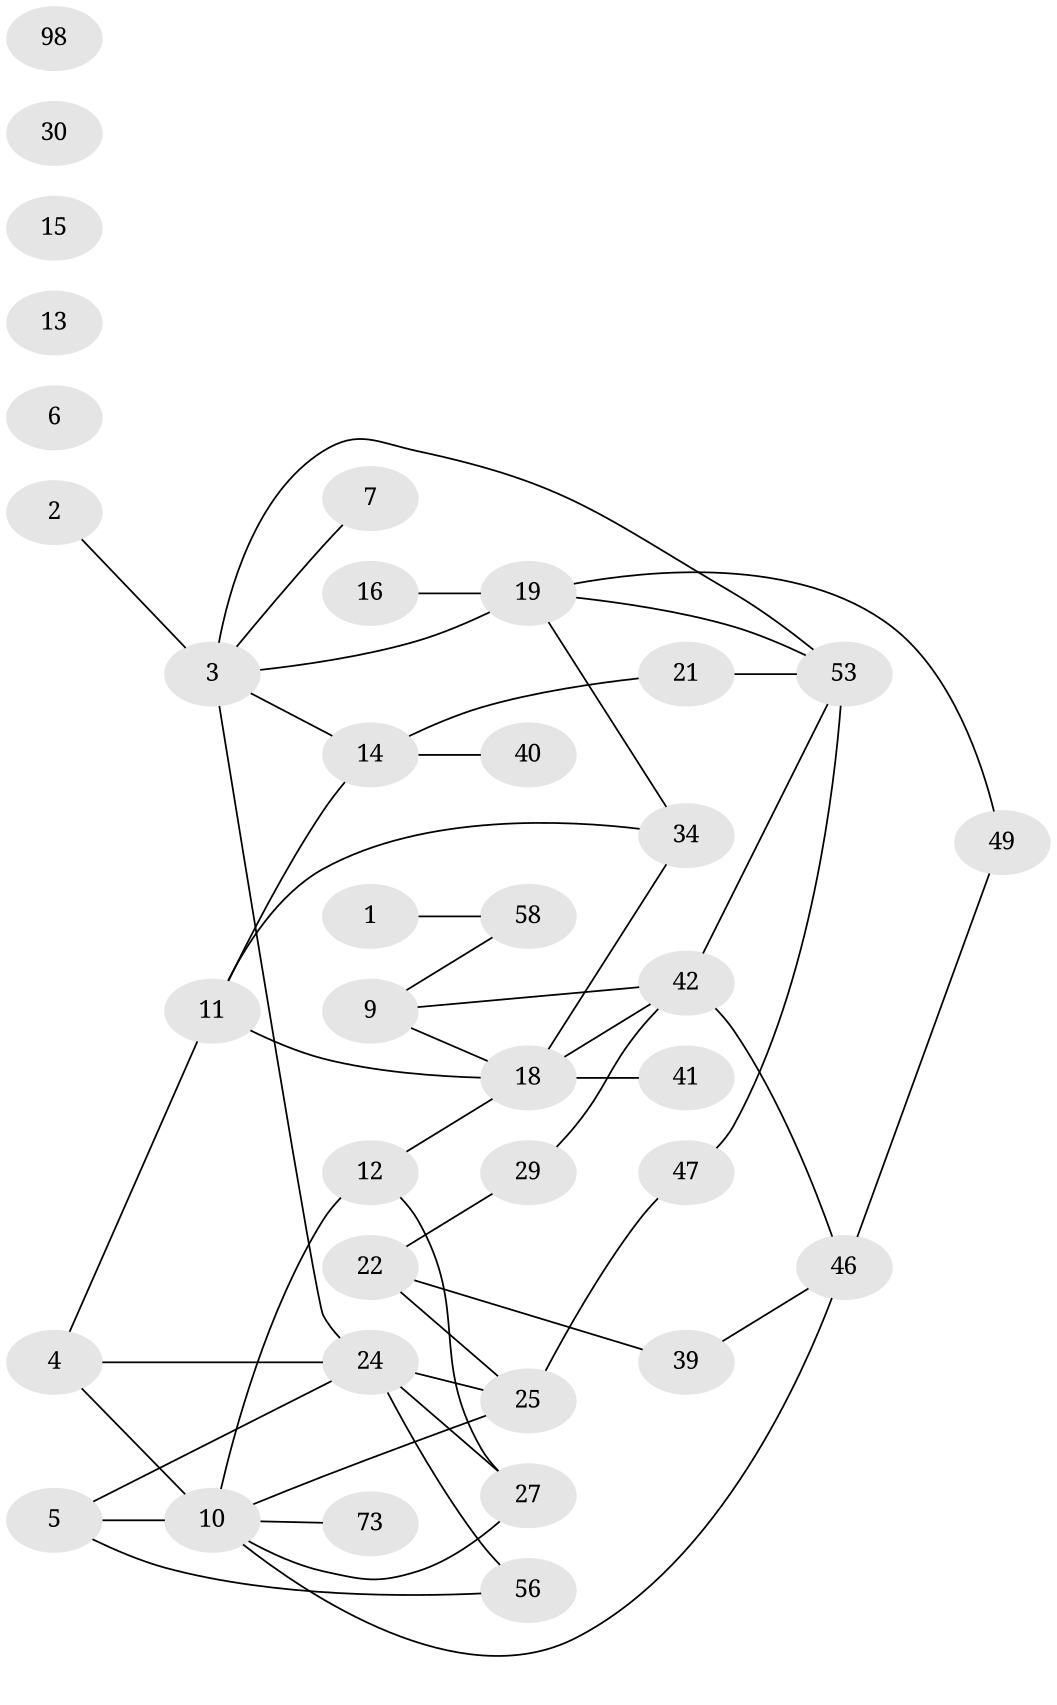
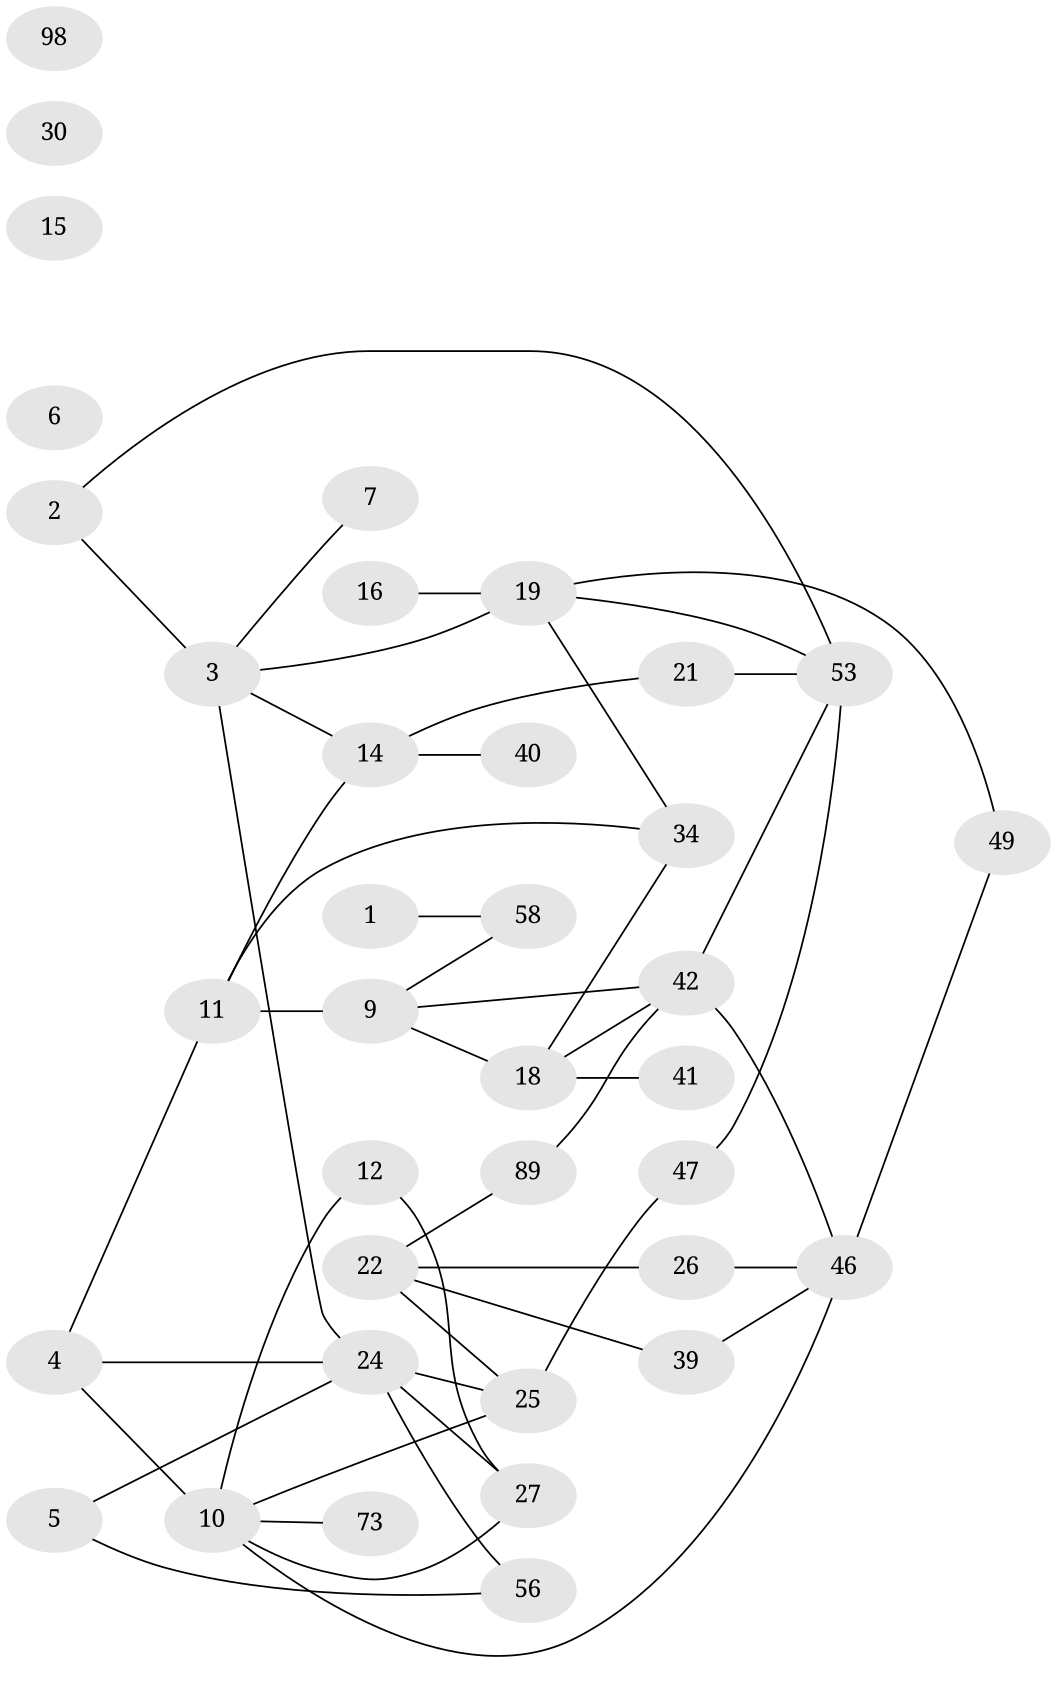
(54, 323) -> none
(478, 466) -> (509, 351)
(363, 1067) -> (292, 1011)
(449, 1125) -> none
(528, 1173) -> (528, 1173)
none -> (686, 1268)
(134, 1520) -> none
